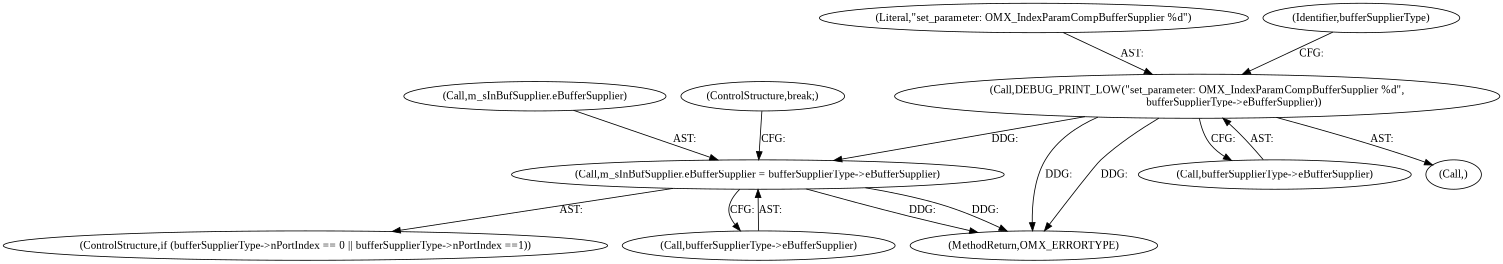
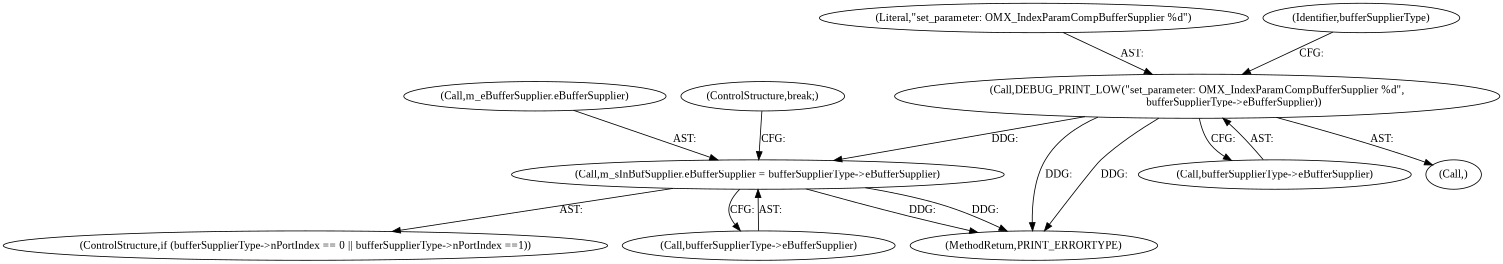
(535, 96) -> (535, 96)
(1034, 246) -> (1034, 246)
